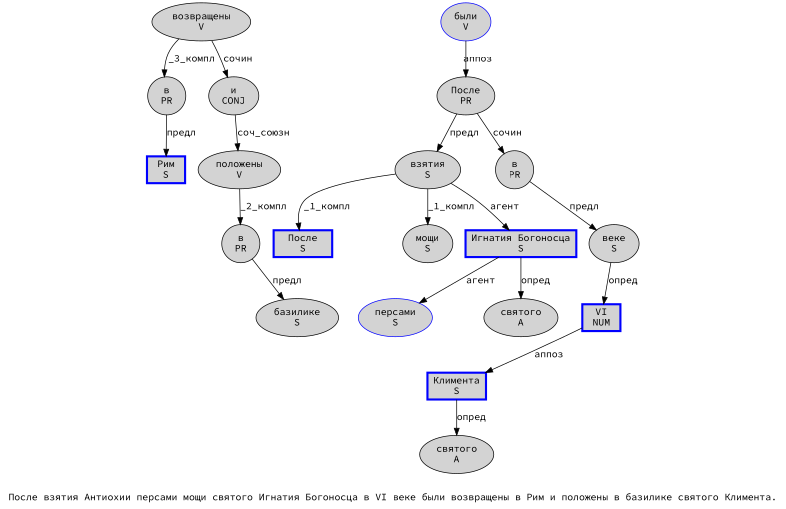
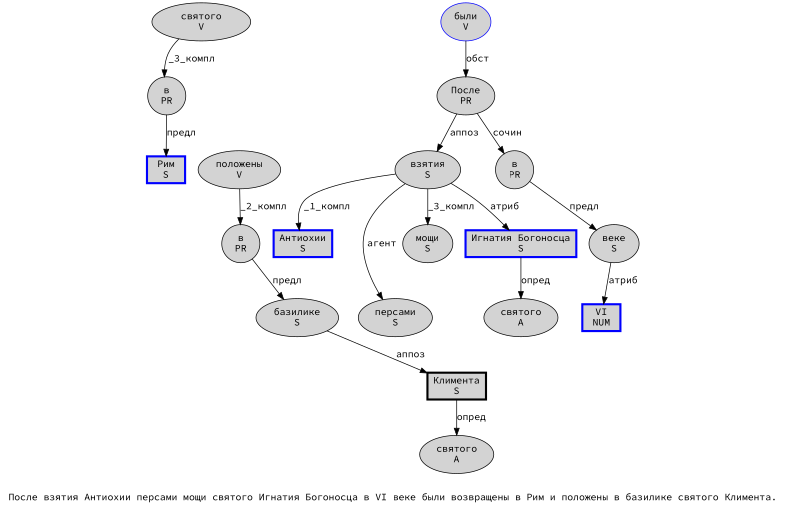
(201, 22) -> (201, 22)
(478, 59) -> (478, 59)
(234, 96) -> none
(464, 133) -> (464, 133)
(451, 207) -> (451, 207)
(505, 207) -> (505, 207)
(303, 244) -> (303, 244)
(462, 278) -> (365, 232)
(623, 281) -> (623, 281)
(395, 318) -> (395, 318)
(537, 349) -> (374, 351)
(457, 386) -> (457, 386)
